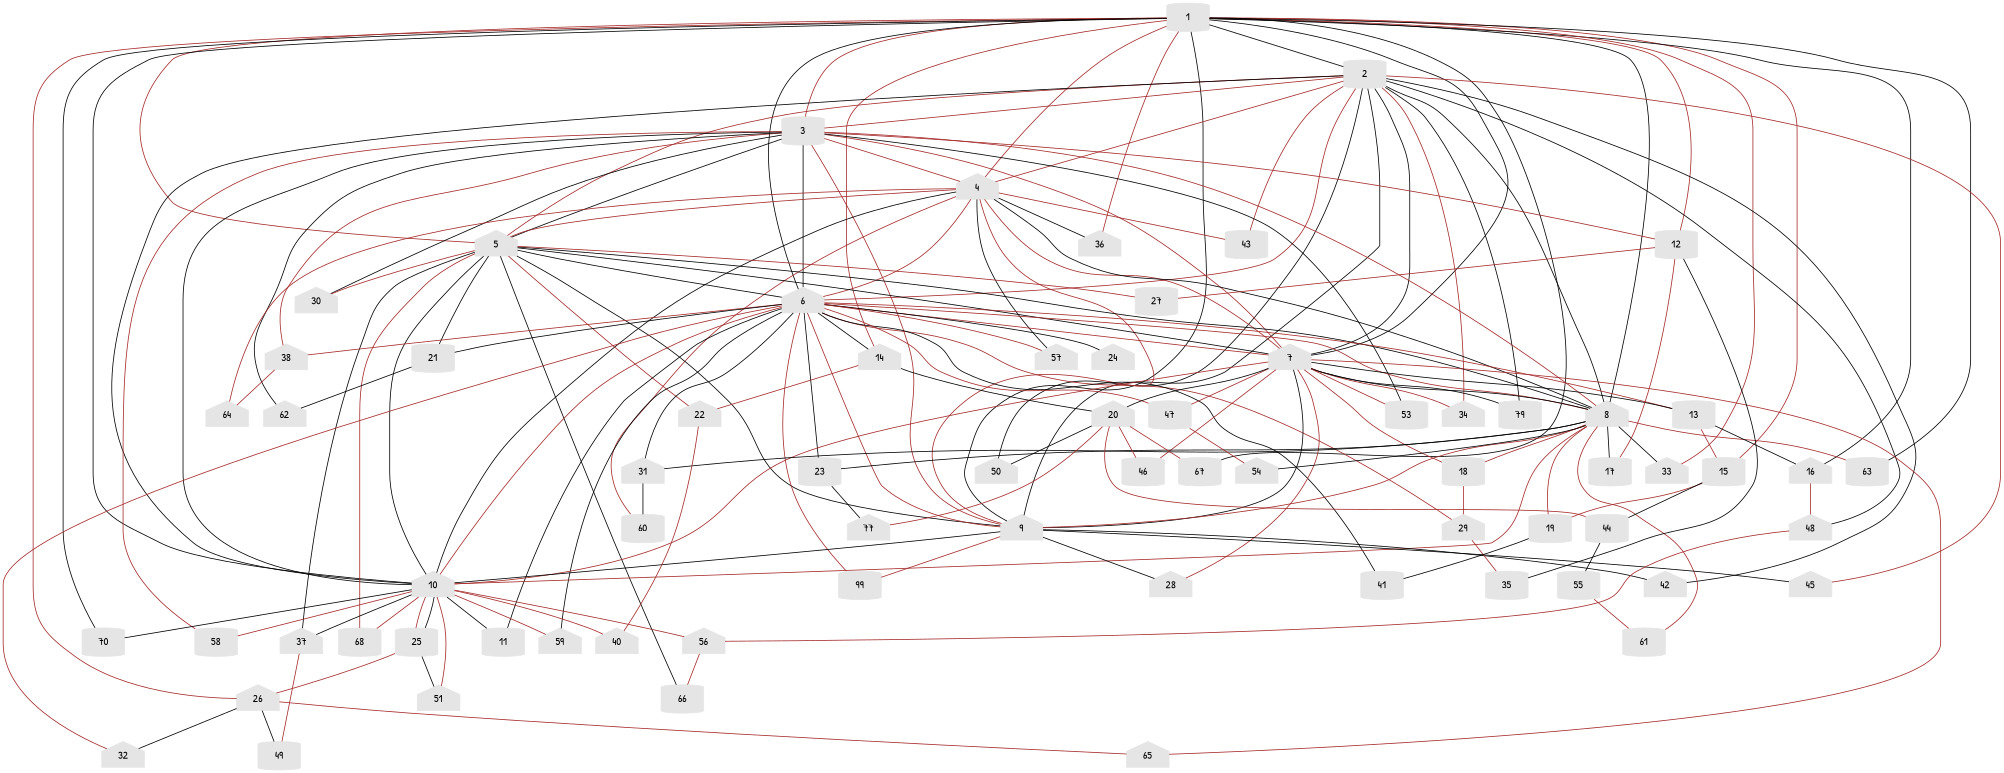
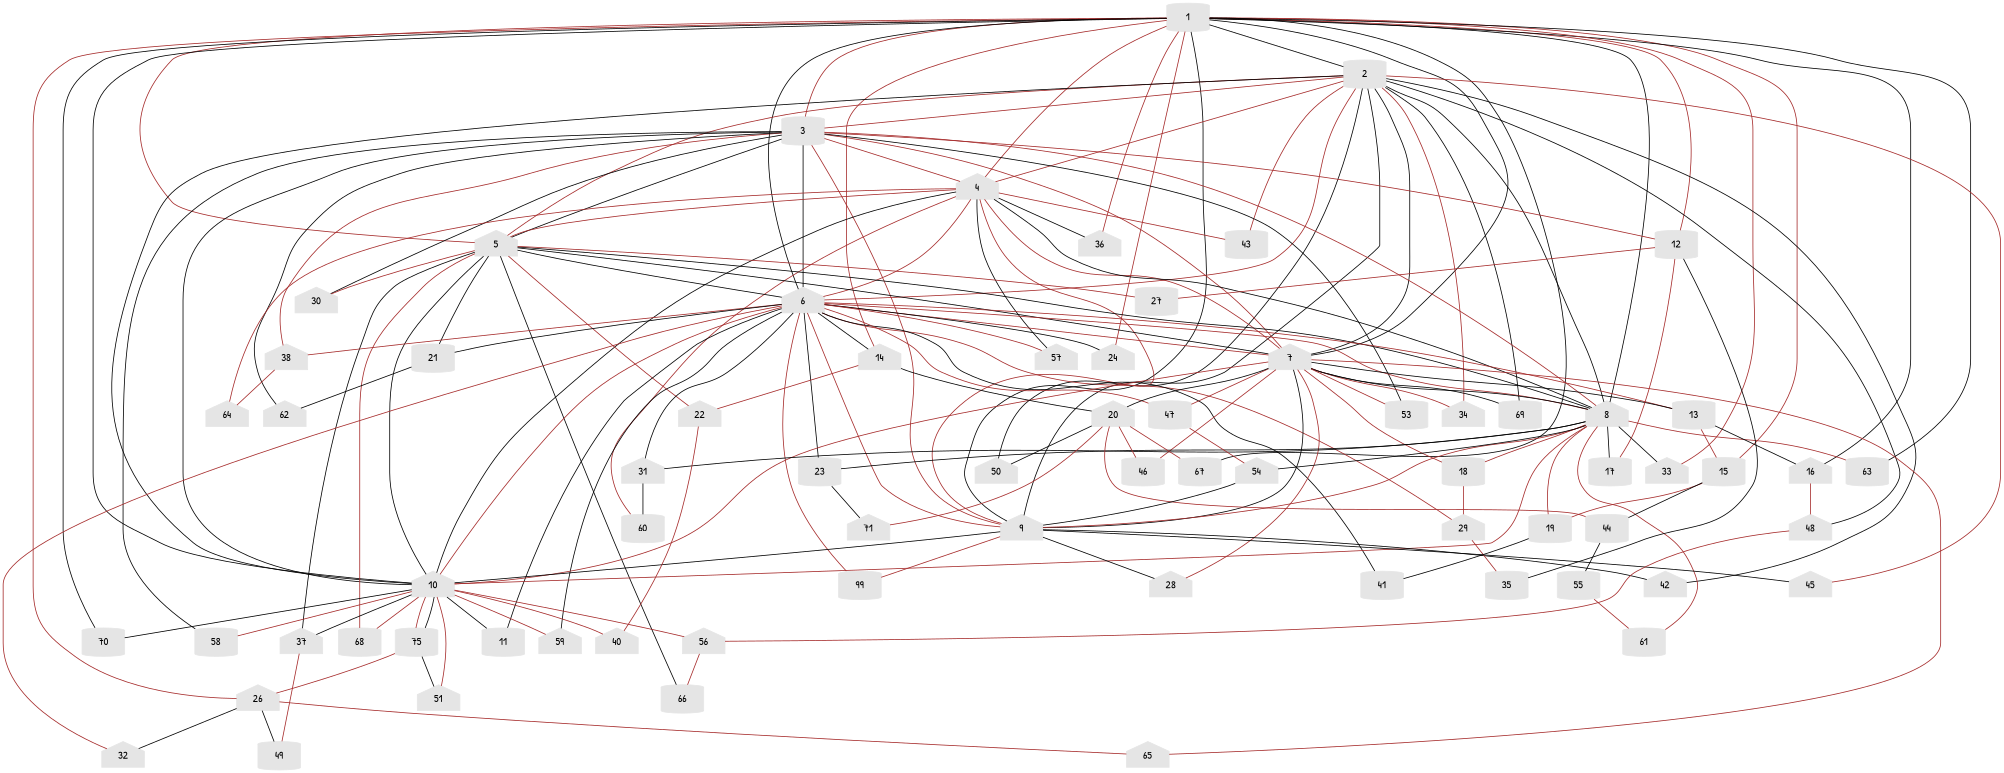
(252, 176) -> (252, 176)
none -> (1152, 180)
(1520, 415) -> (1520, 415)
(747, 426) -> (1140, 509)
(869, 529) -> (869, 529)
(417, 642) -> (417, 642)
